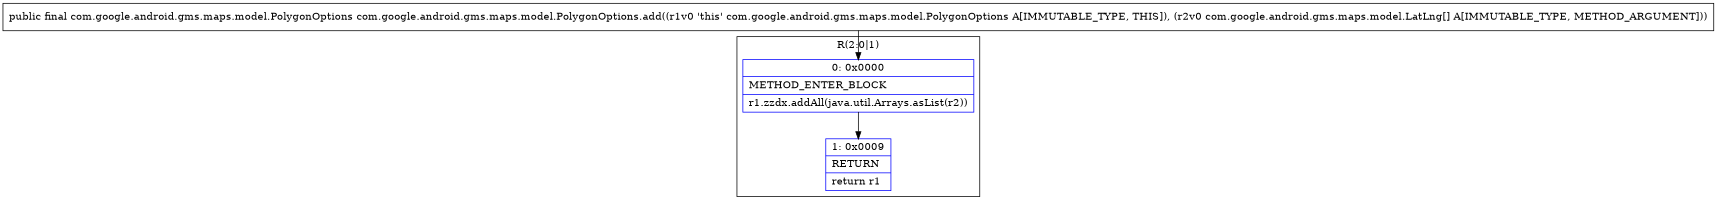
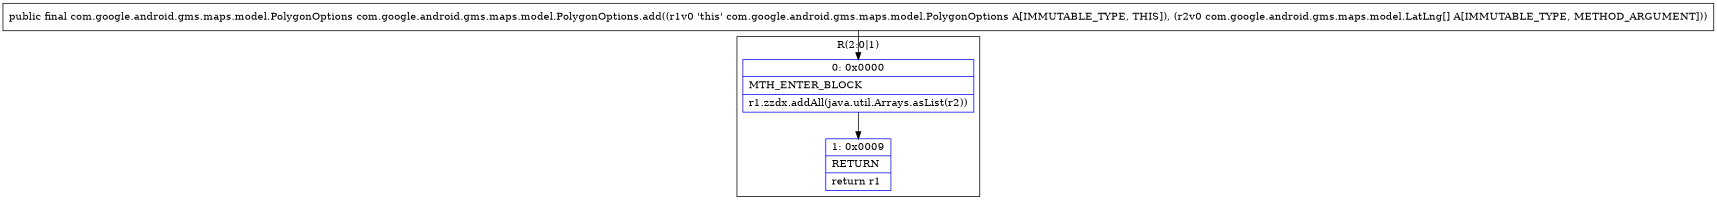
(818, 85) -> (806, 85)
